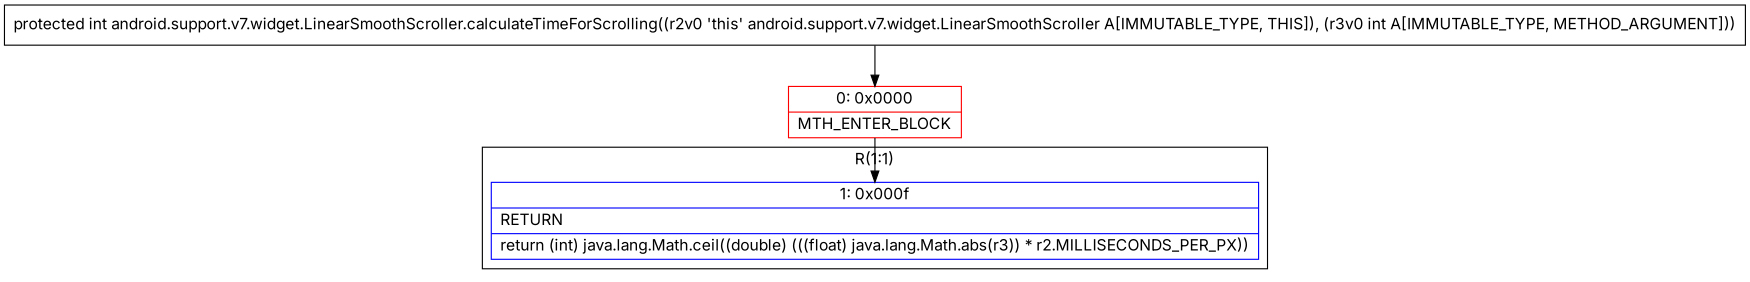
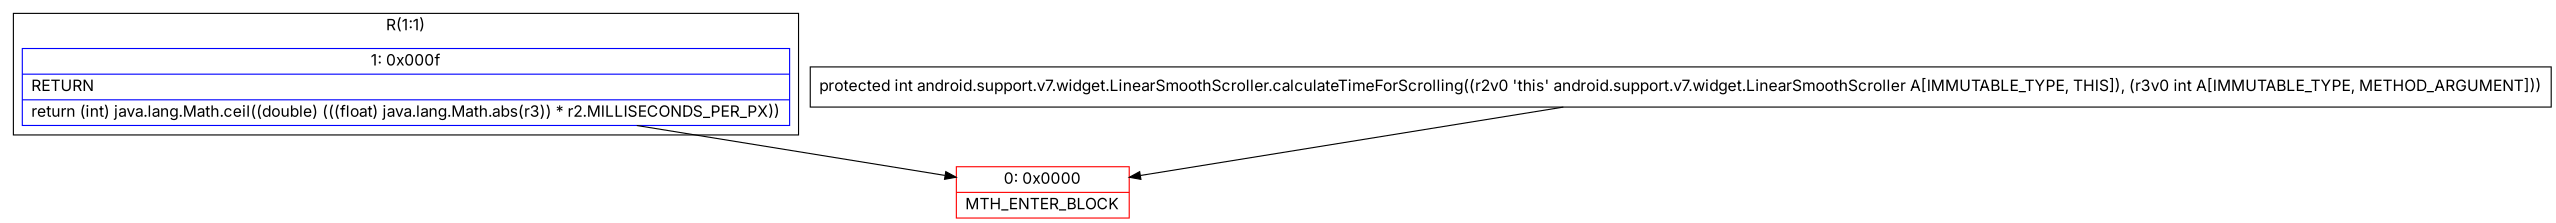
(875, 154) -> (791, 150)
